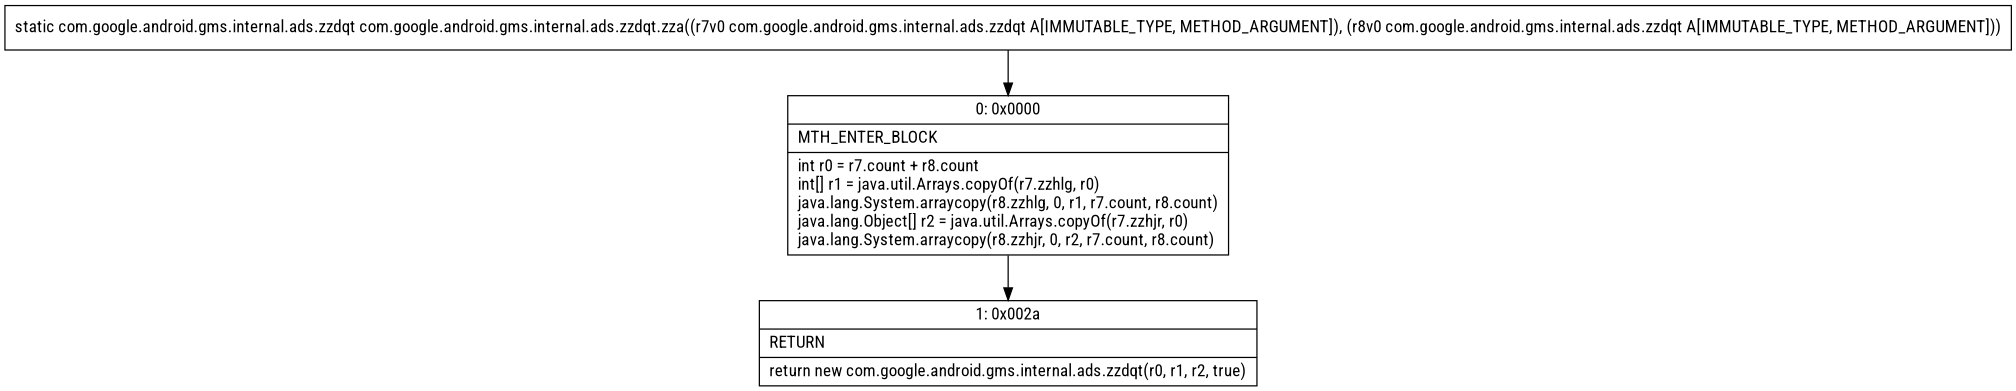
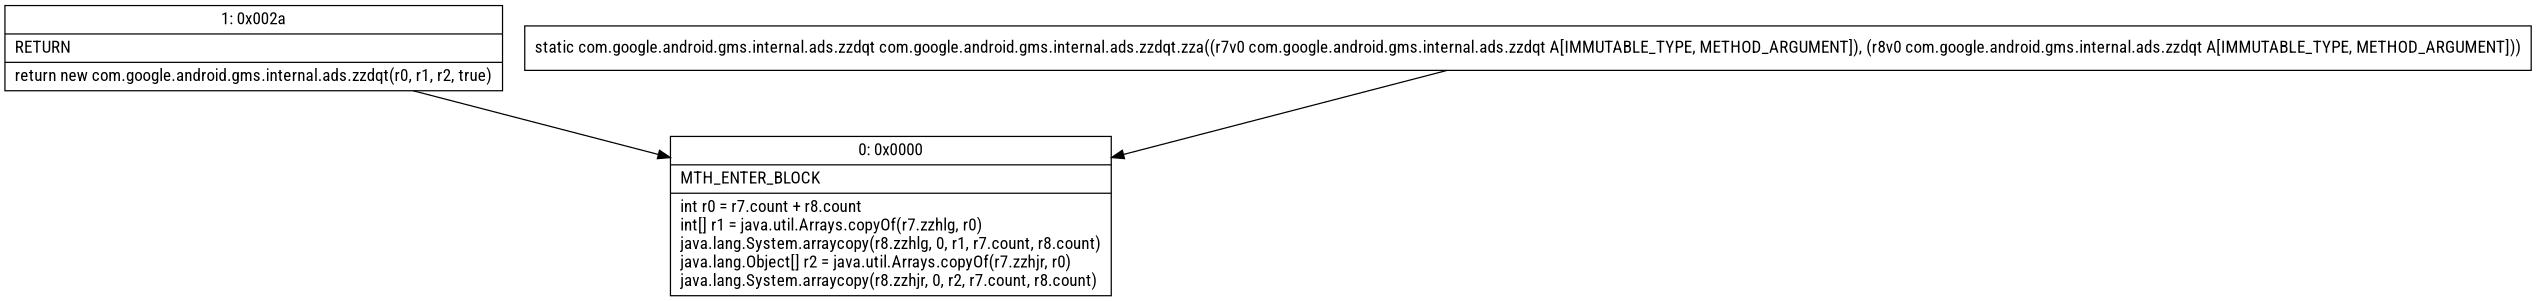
(1008, 271) -> (536, 123)
